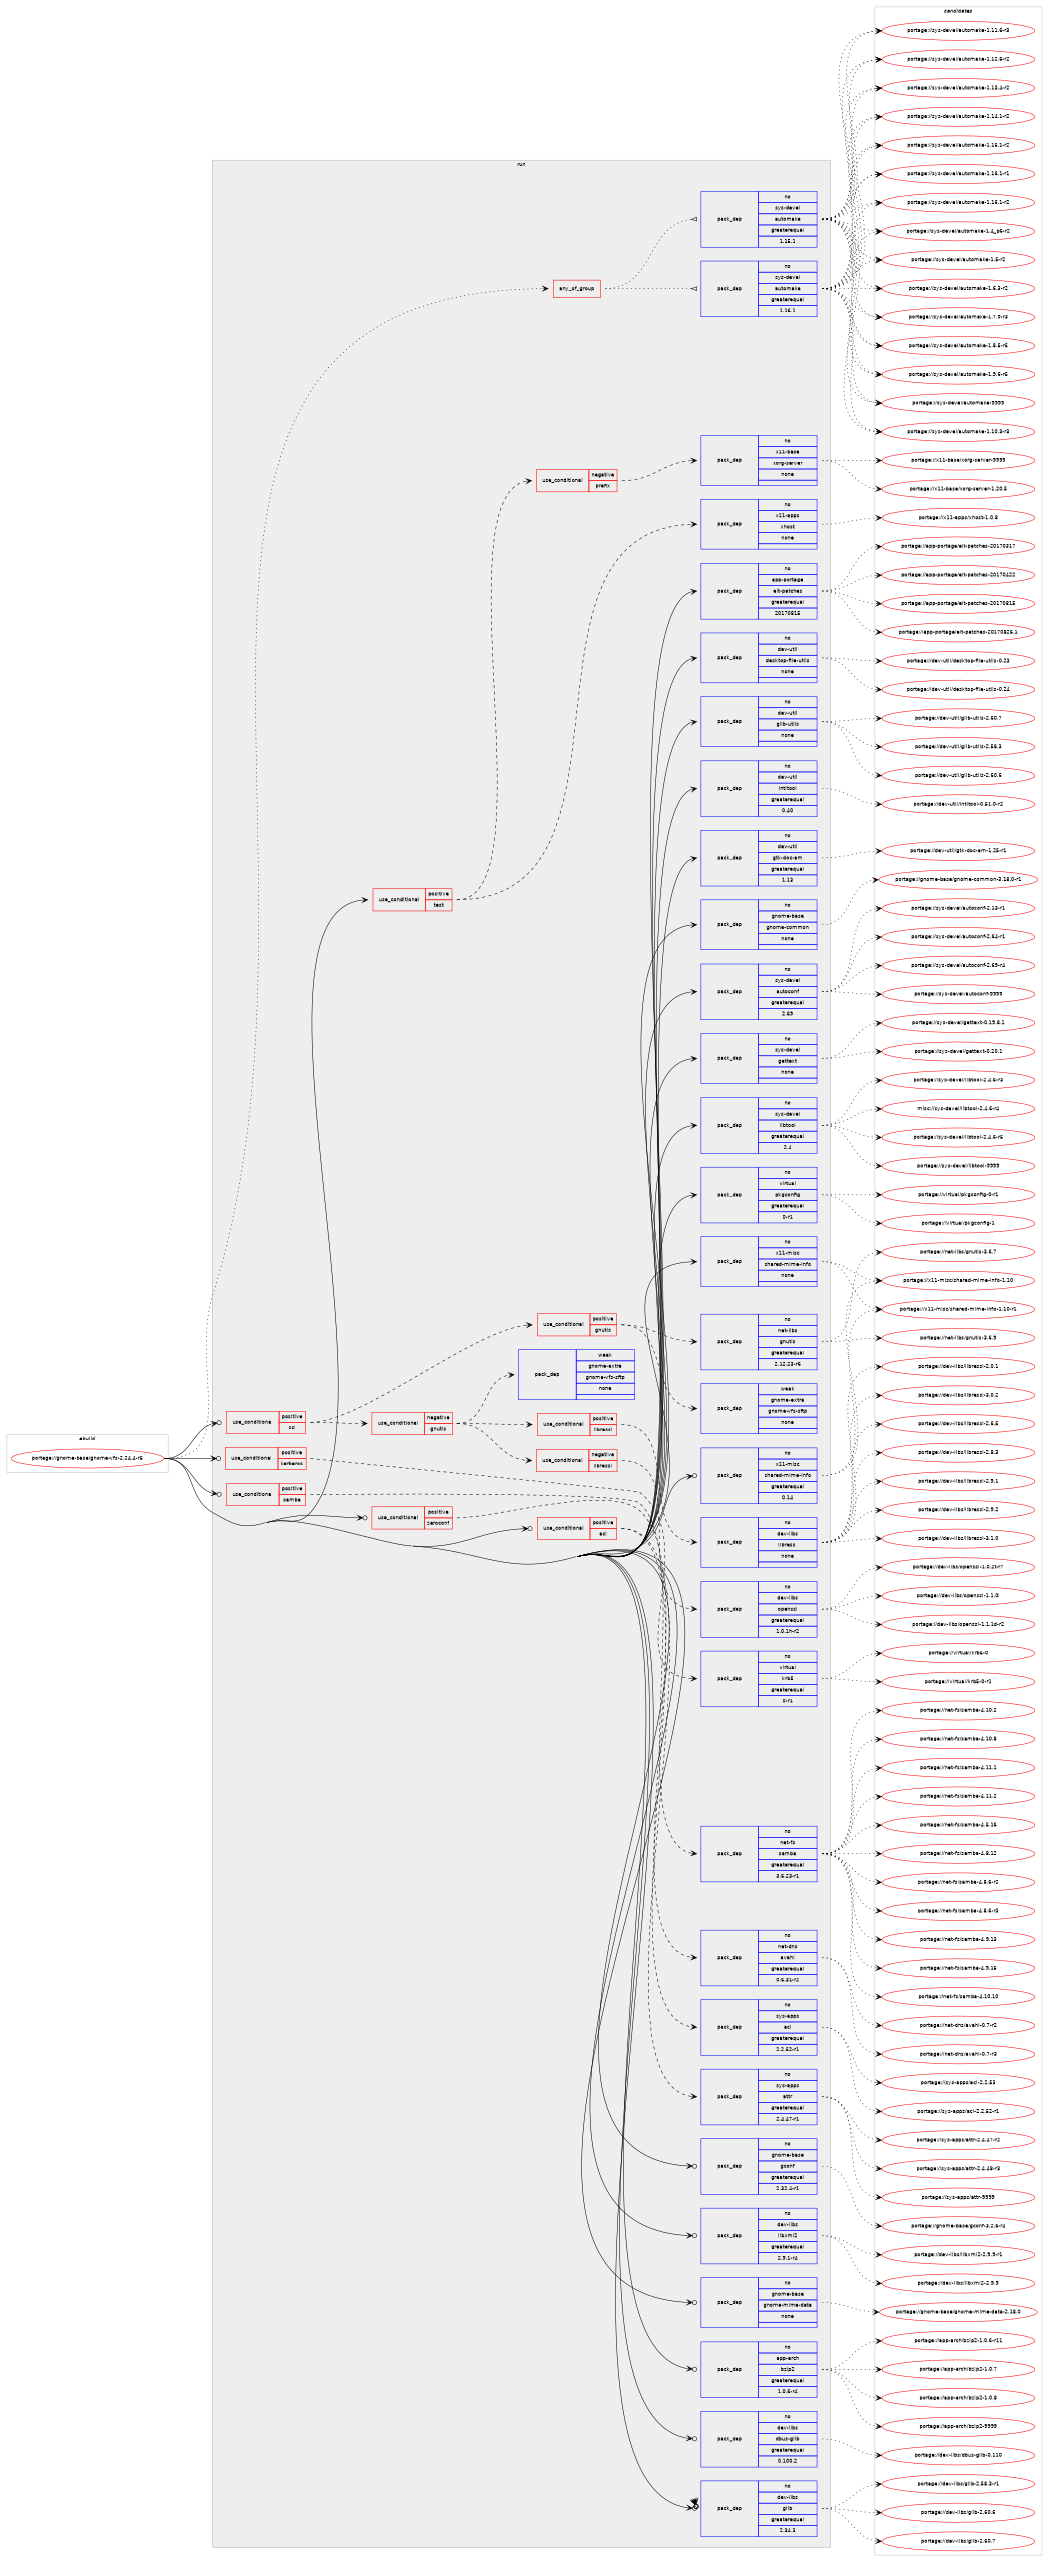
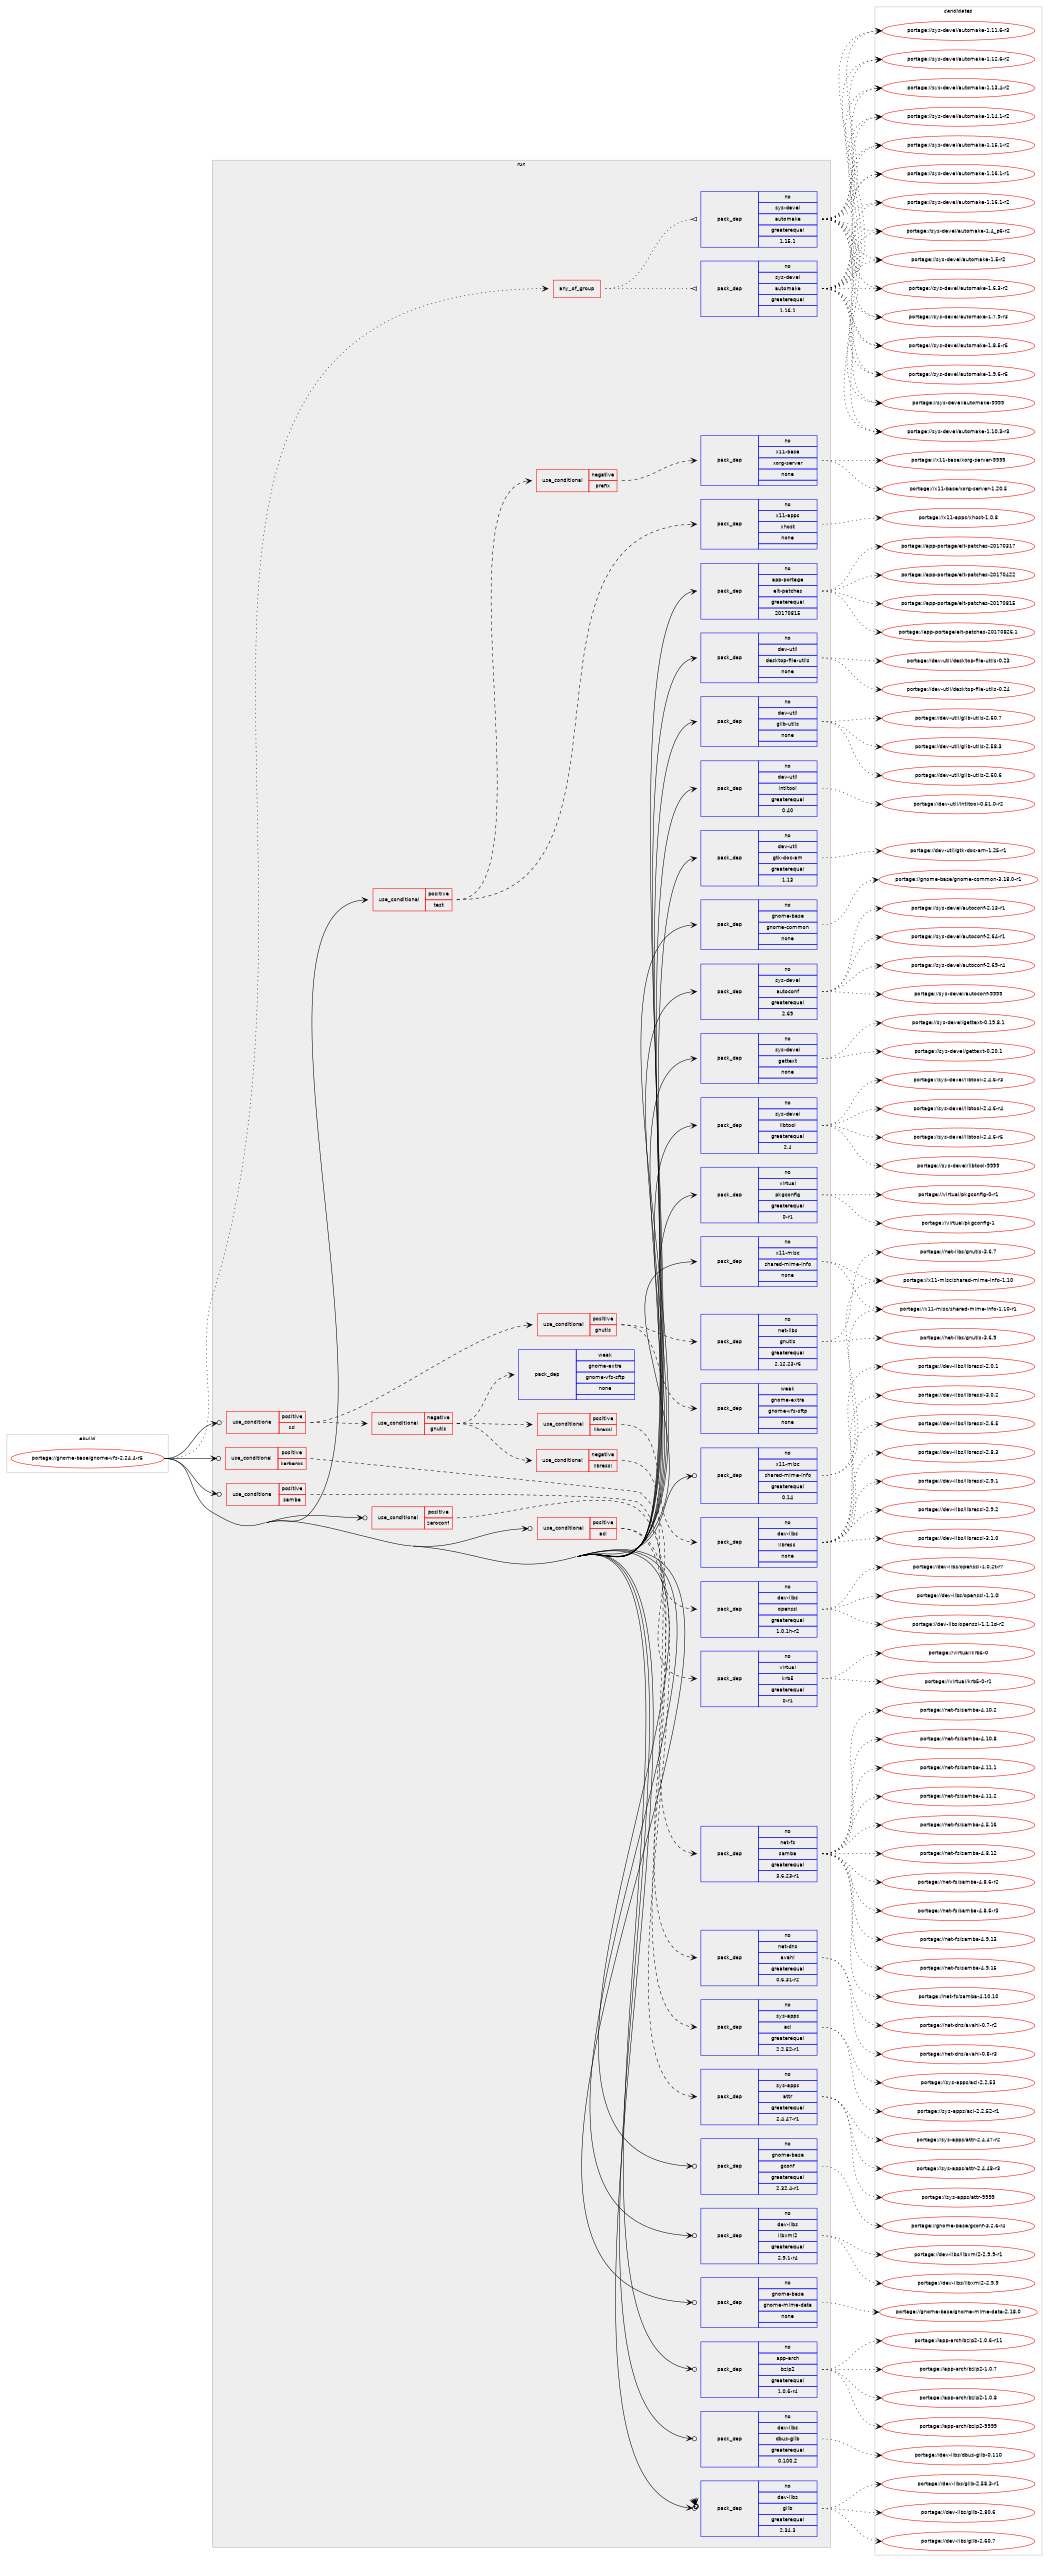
(958, 1109) -> (958, 1109)
(958, 2054) -> (958, 2054)
(958, 2513) -> (958, 2513)
